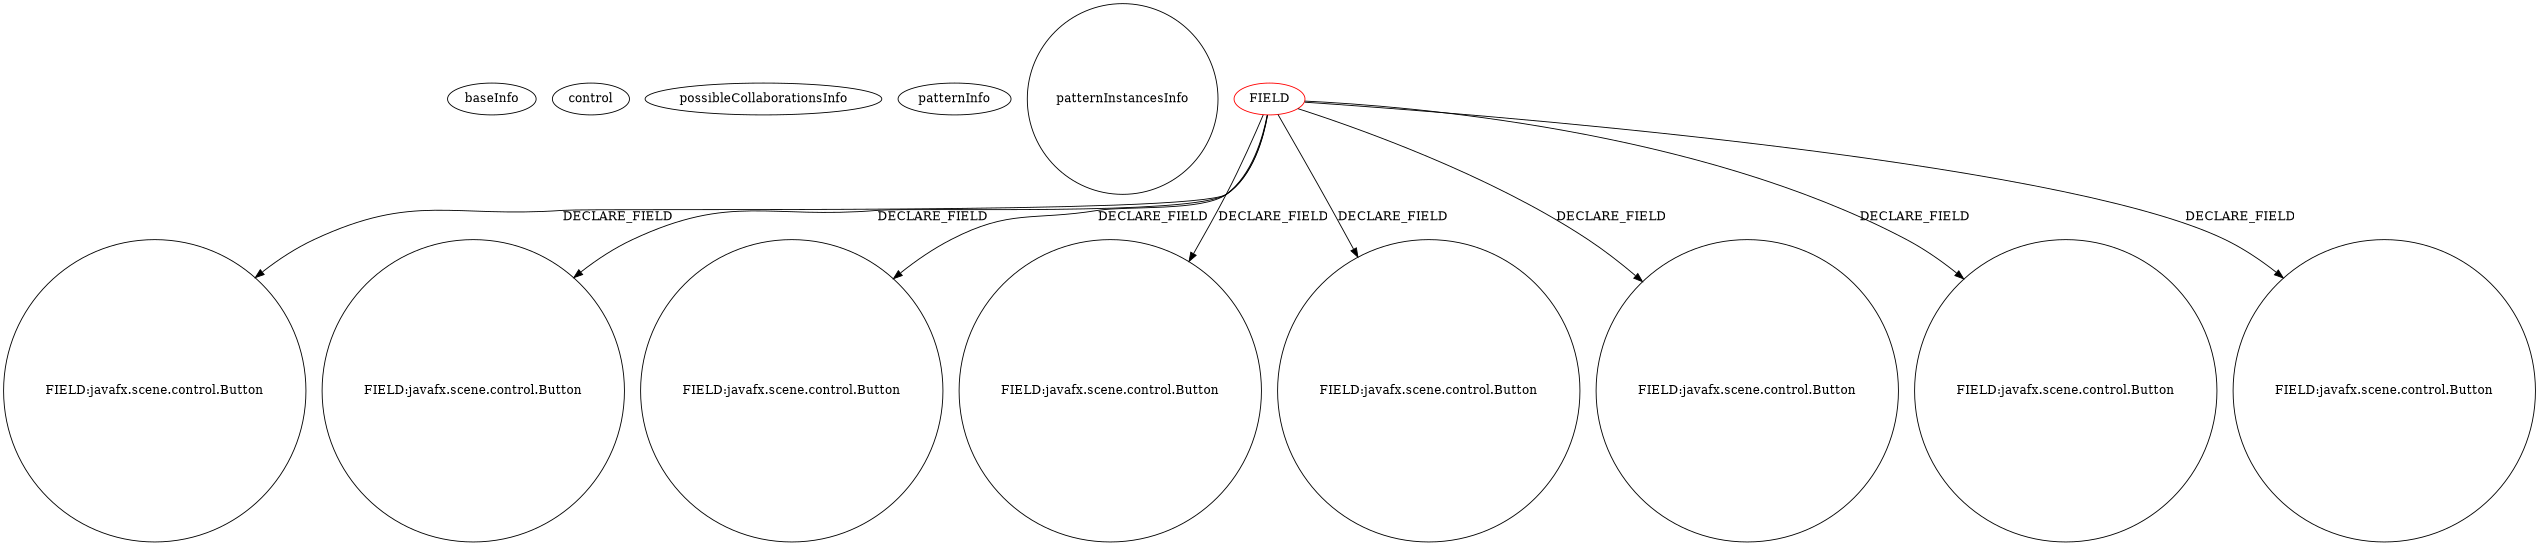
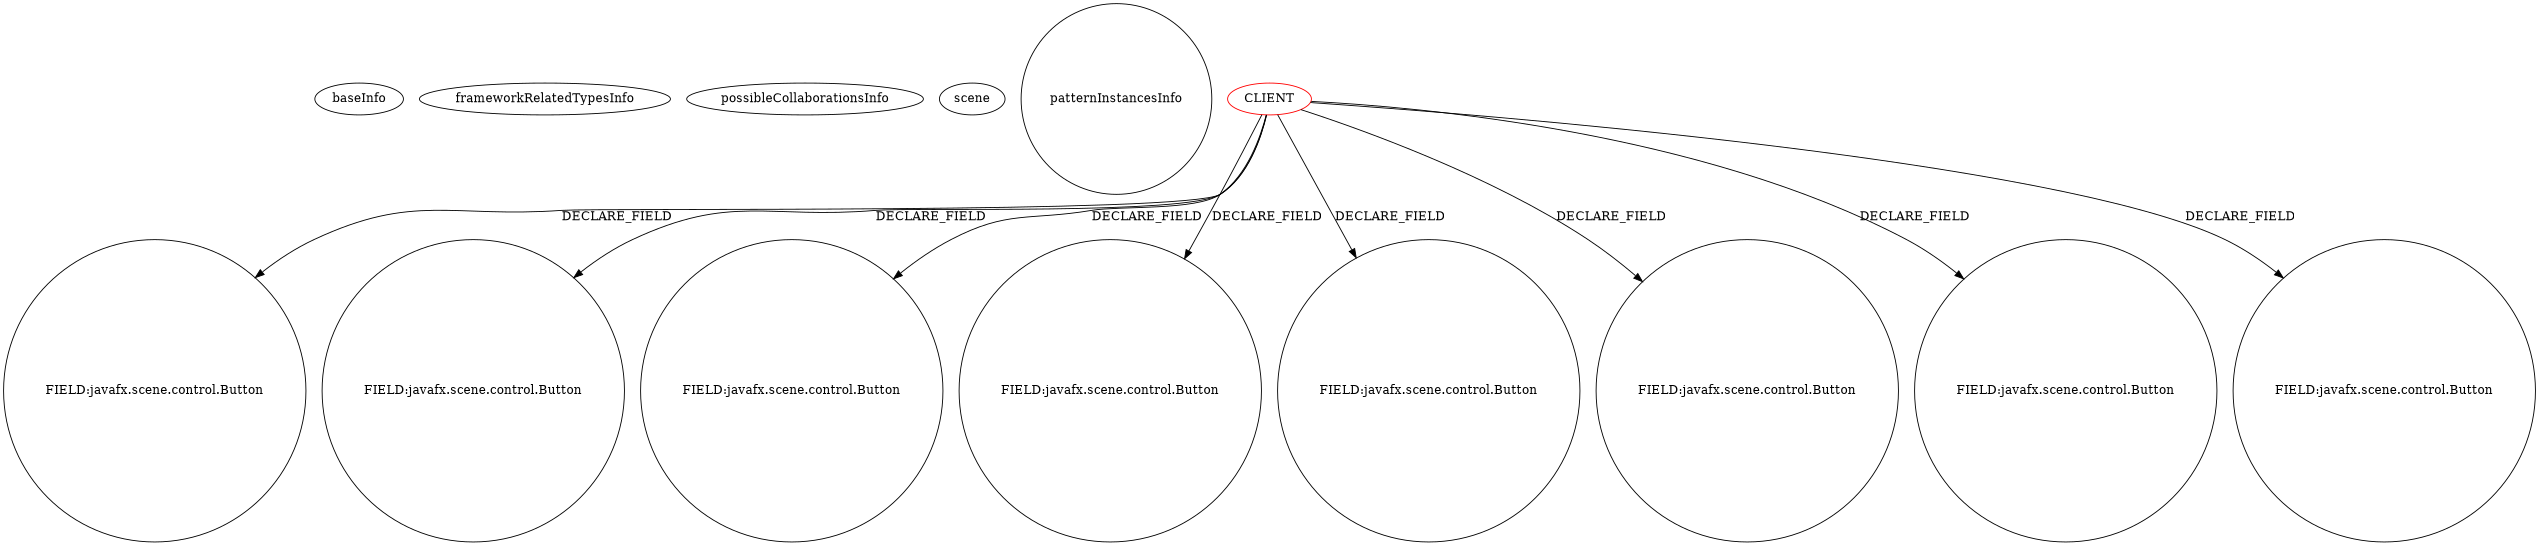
(591, 99) -> (545, 99)
(955, 99) -> (972, 99)
(1269, 99) -> (1269, 99)
